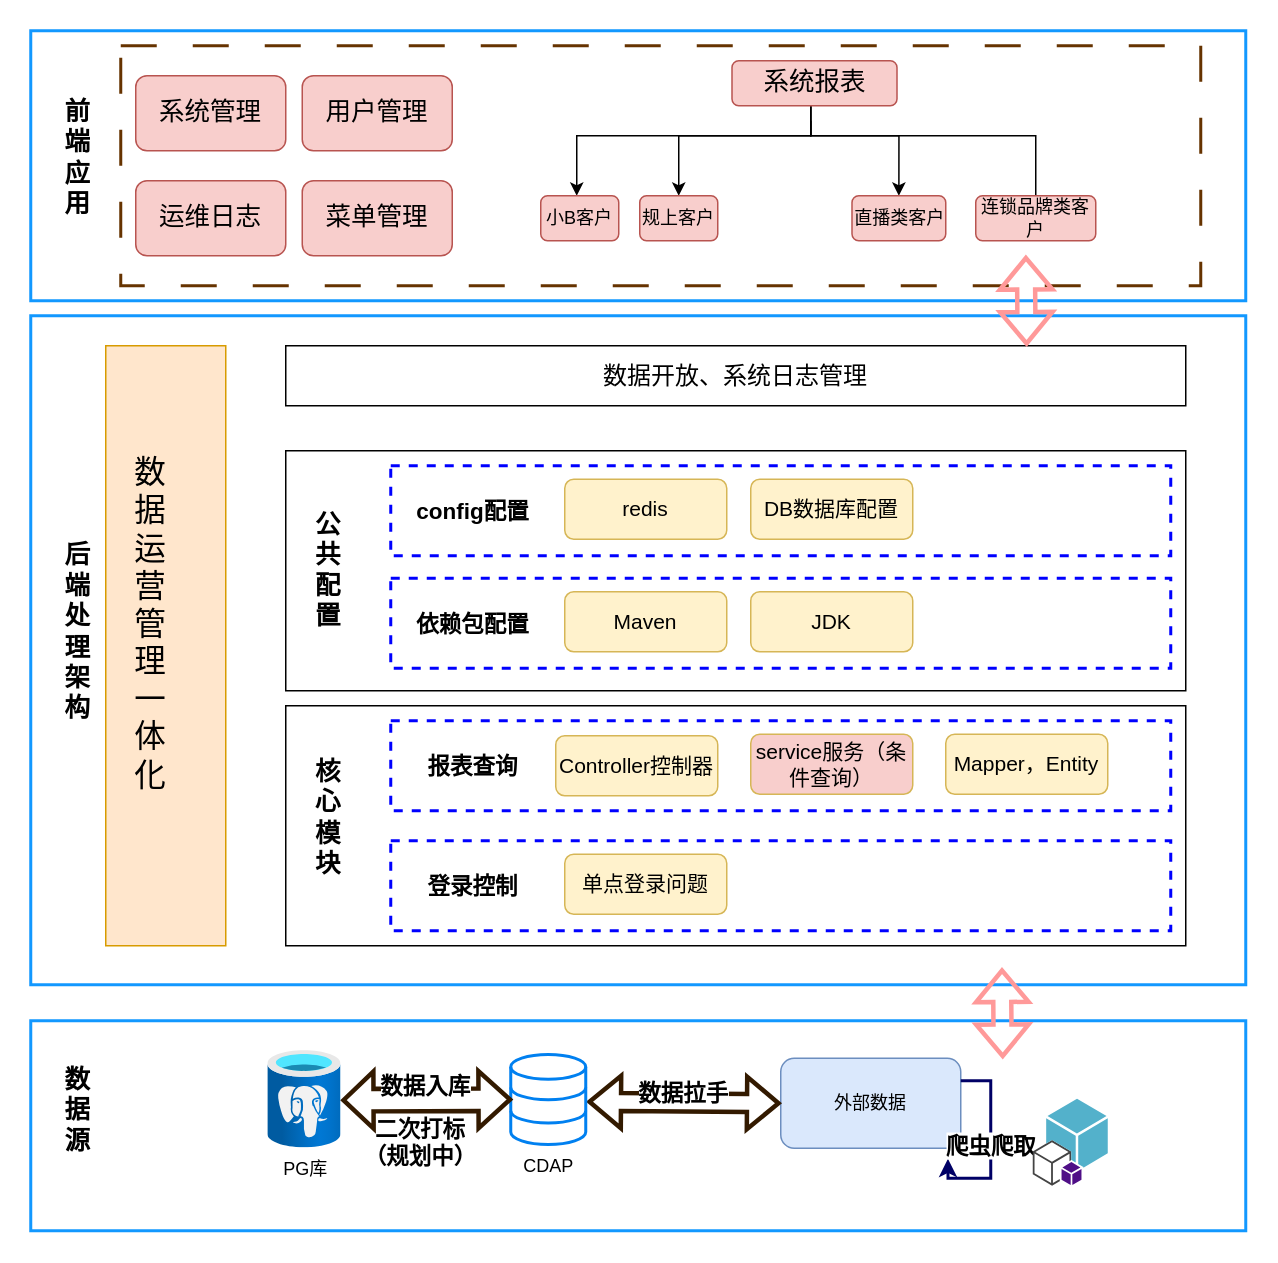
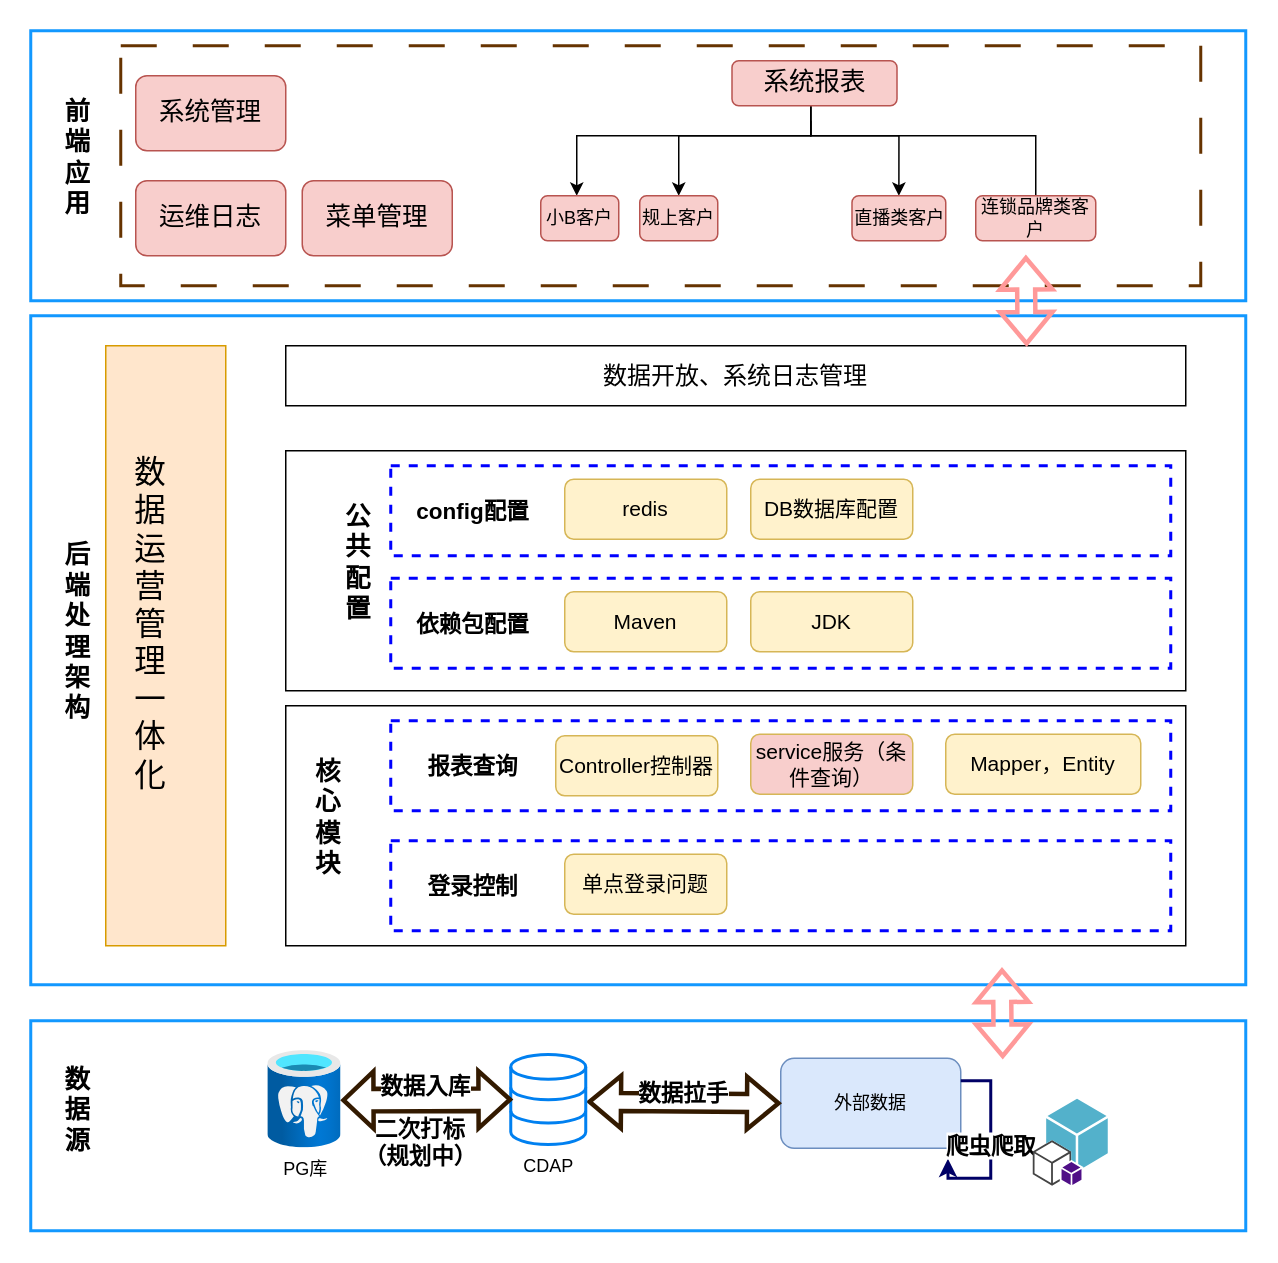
(377, 113) -> none
(329, 571) -> (359, 563)
(1027, 764) -> (1043, 764)
